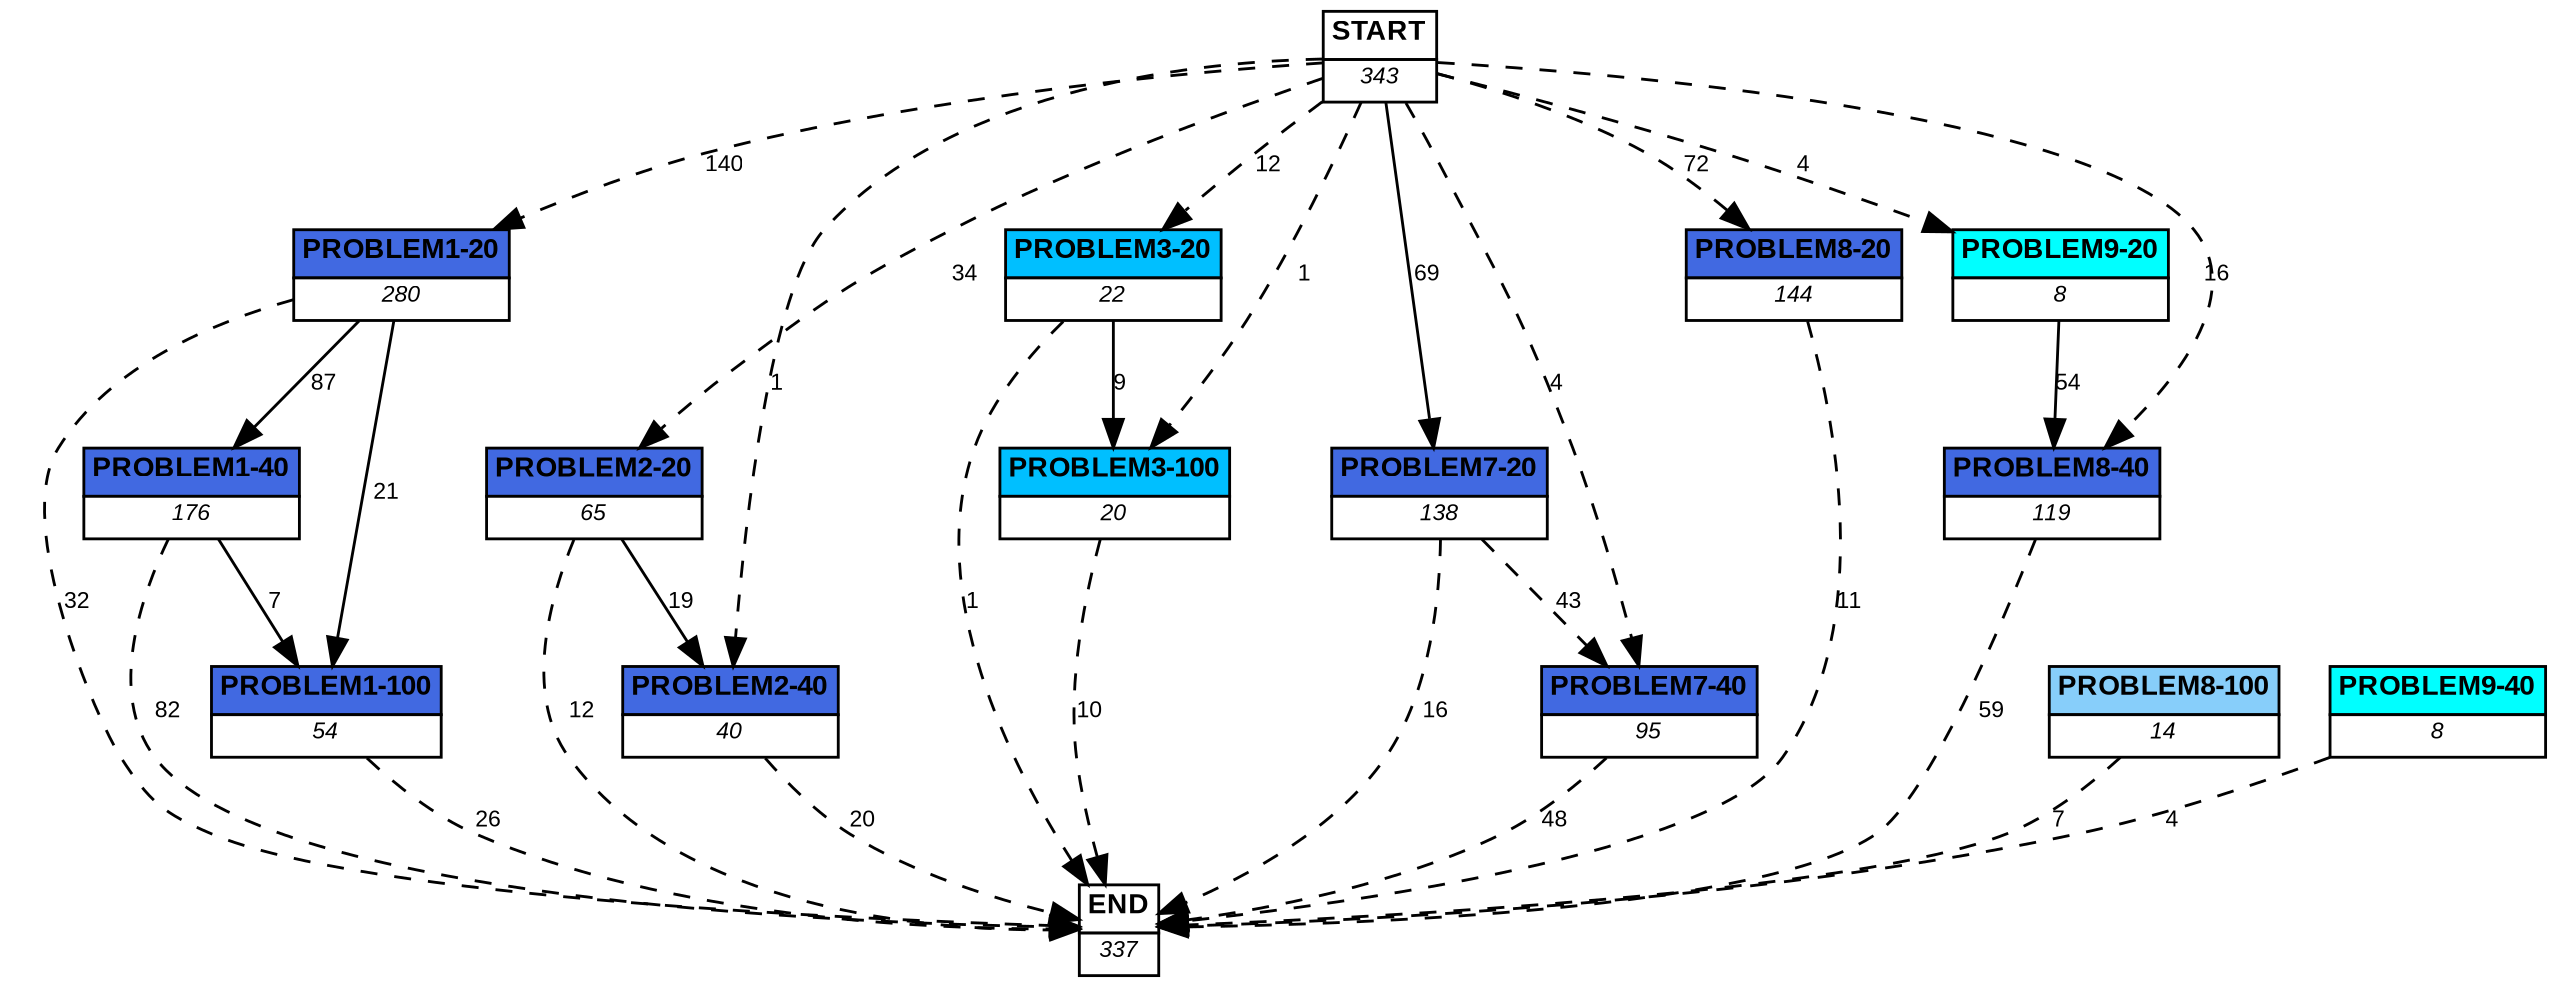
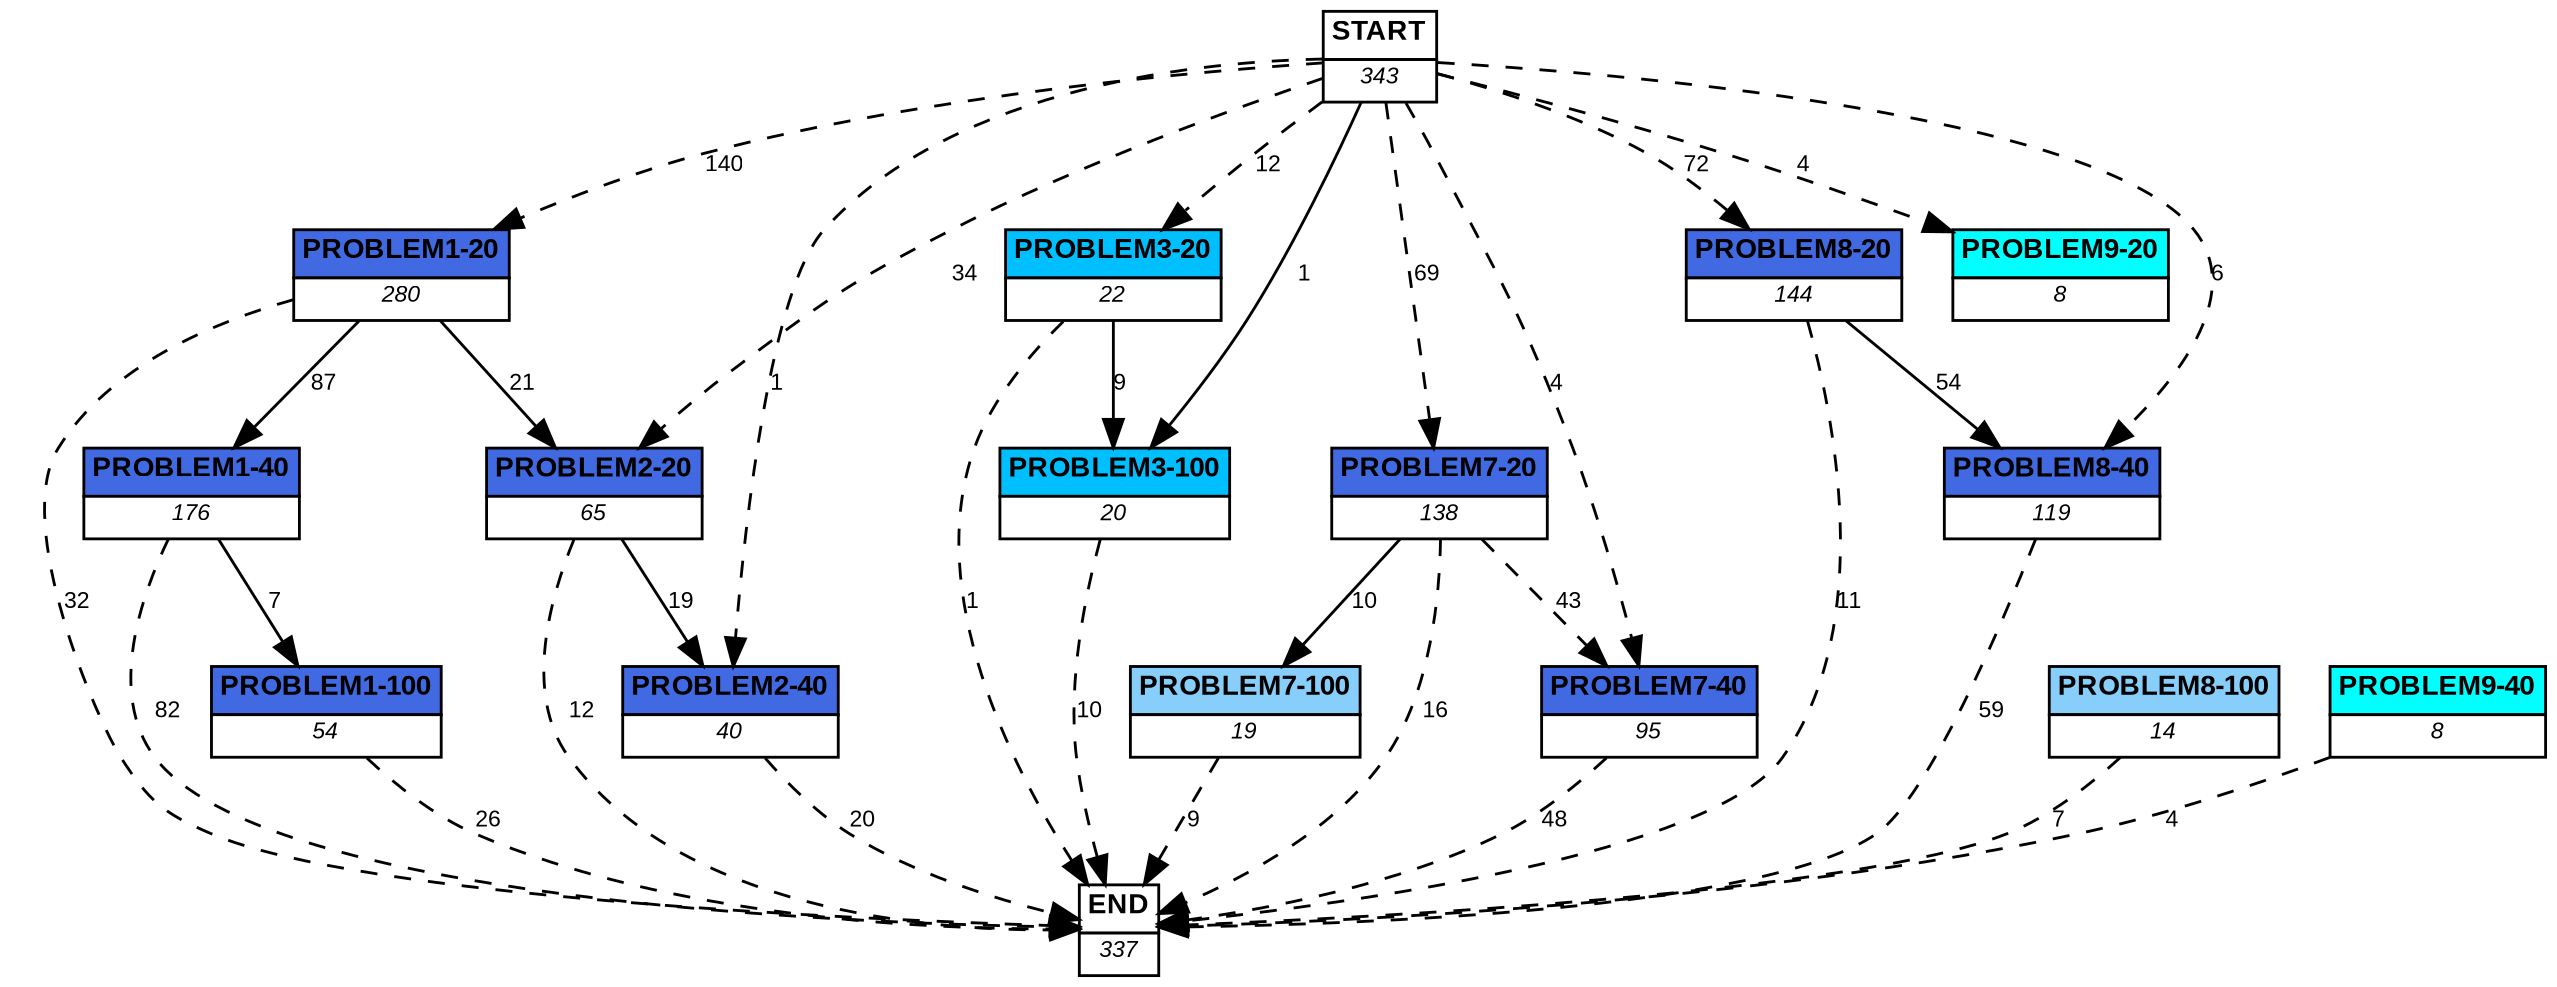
(1408, 261) -> (1408, 261)
(1276, 271) -> (1276, 271)
(2218, 275) -> (2218, 275)
(2057, 370) -> (1912, 375)
(366, 480) -> (488, 374)
none -> (1244, 712)
